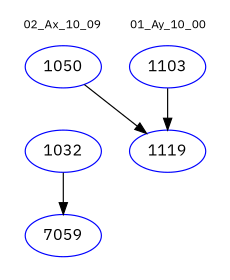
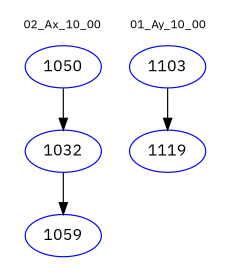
(63, 25) -> (63, 25)
(104, 100) -> (63, 103)
(63, 236) -> (63, 236)
